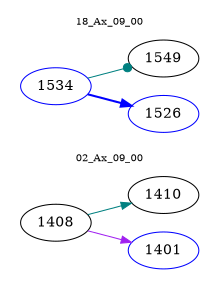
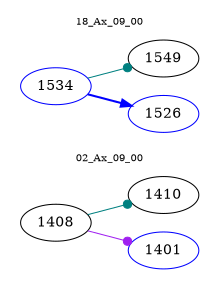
(105, 210) -> (106, 210)
(105, 235) -> (106, 236)
